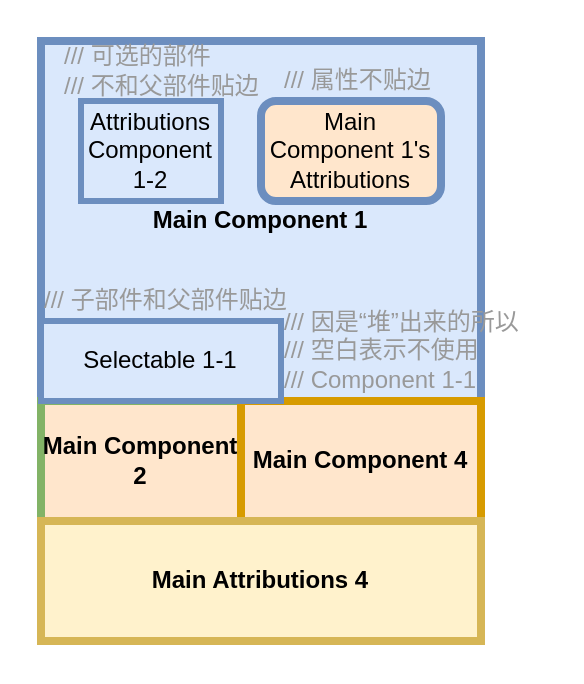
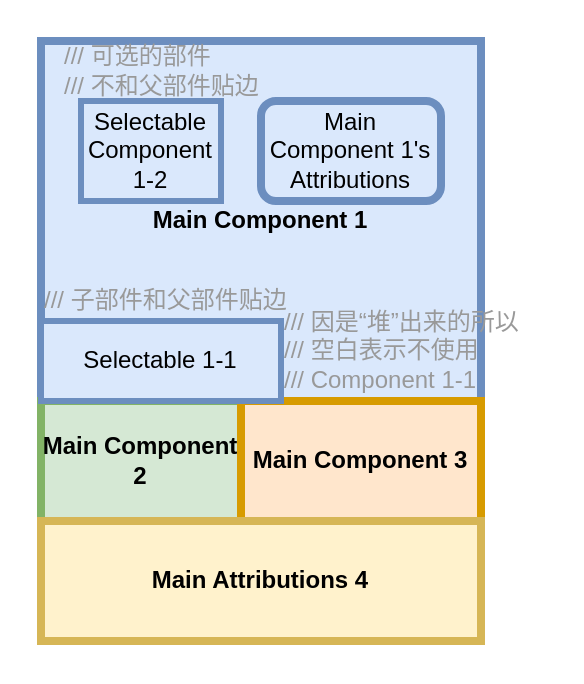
(371, 81) -> none
(151, 151) -> (151, 151)
(351, 151) -> (351, 151)
(141, 461) -> (141, 461)
(361, 461) -> (361, 461)
